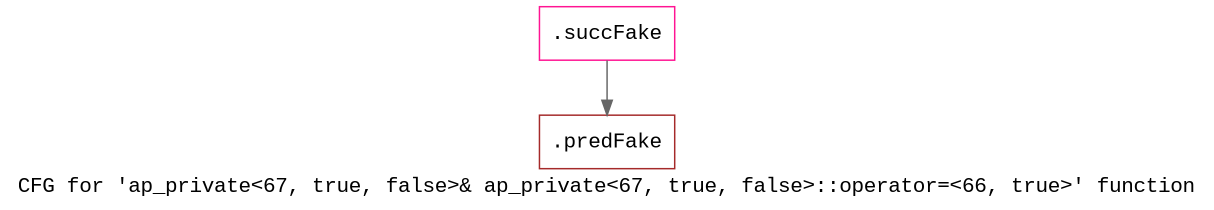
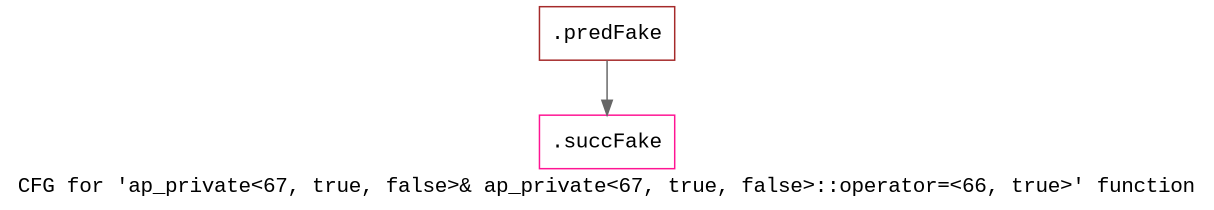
(607, 80) -> (607, 80)
